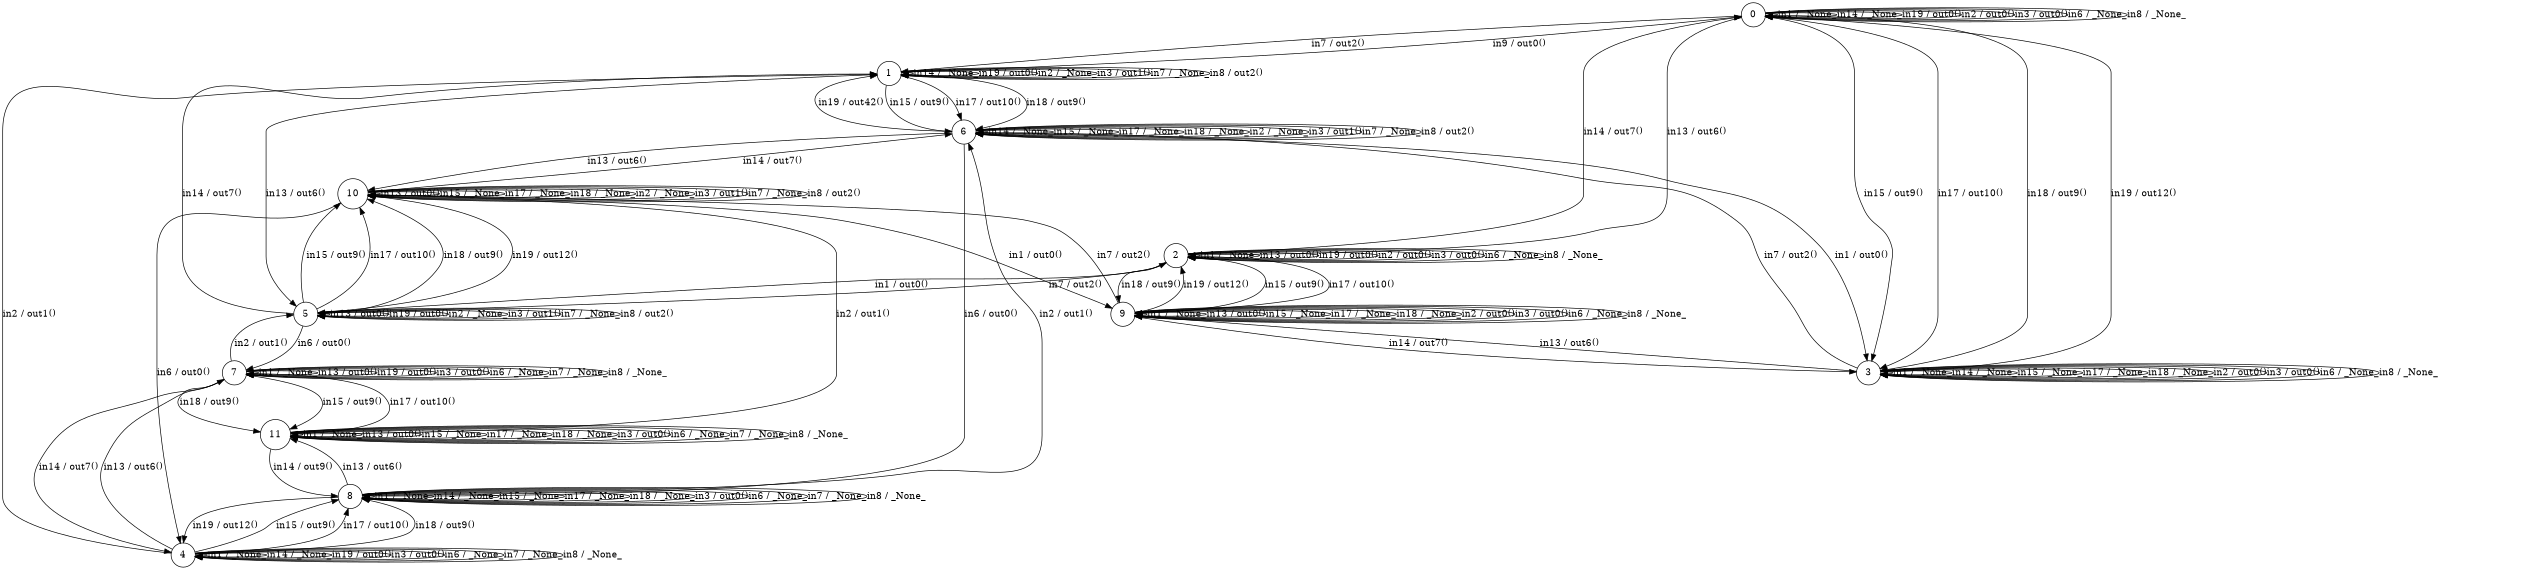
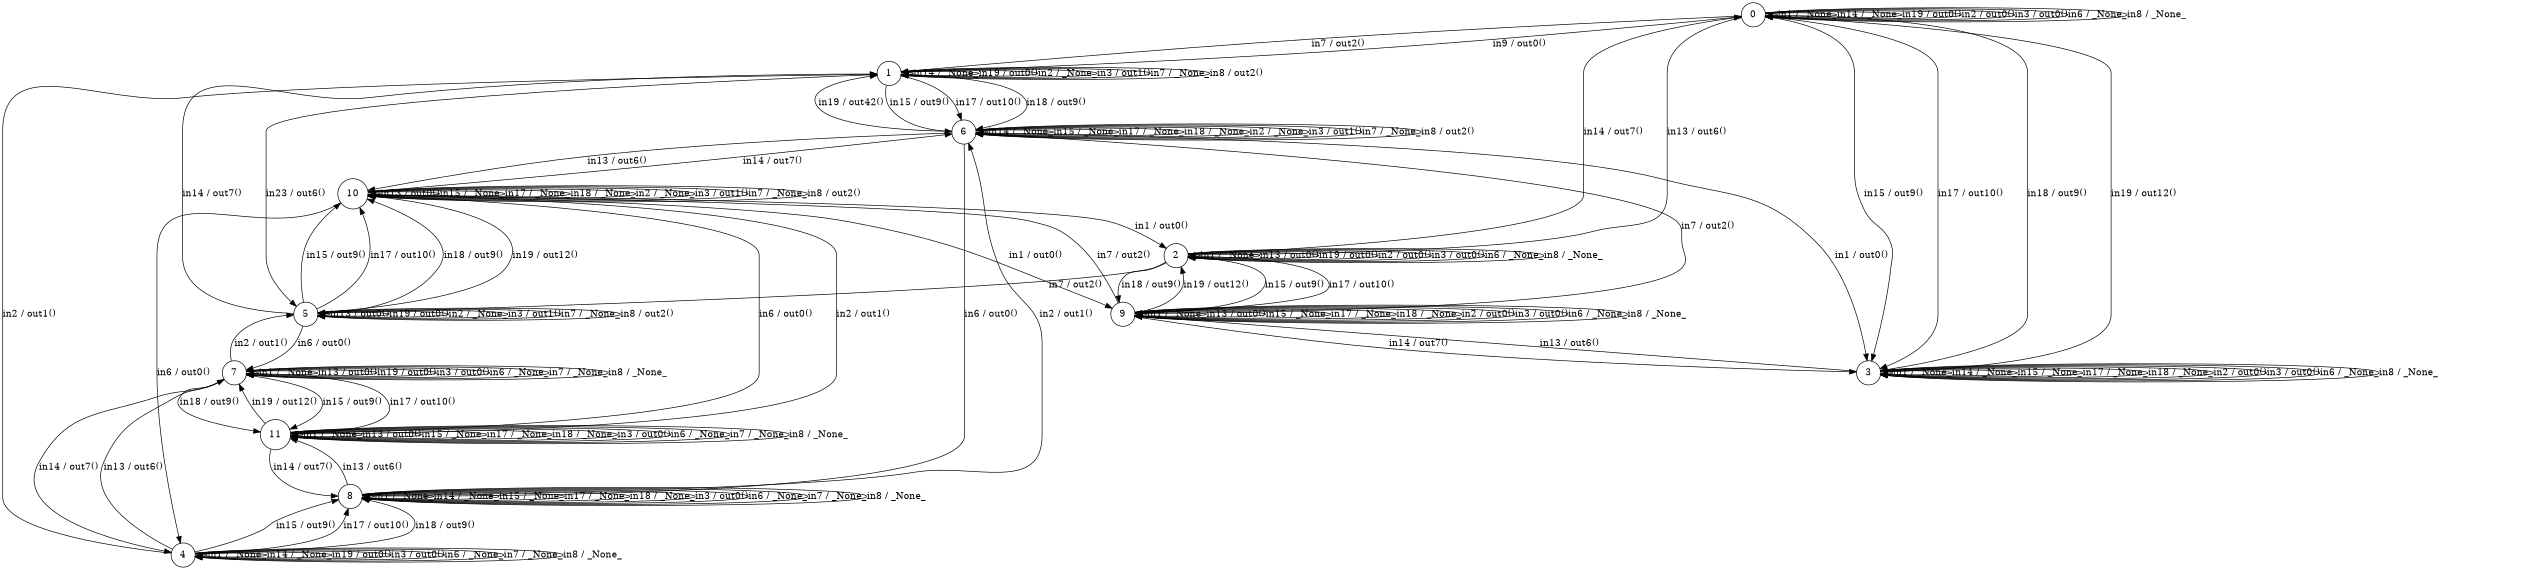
(1462, 160) -> (1630, 203)
(296, 194) -> (296, 194)
(739, 287) -> (947, 208)
none -> (759, 350)
none -> (252, 408)
(303, 467) -> (303, 467)
(255, 503) -> none
